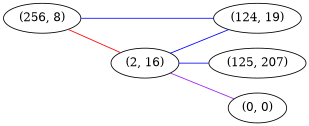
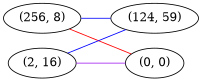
(257, 18) -> (155, 18)
(94, 41) -> (107, 44)
(257, 63) -> none
